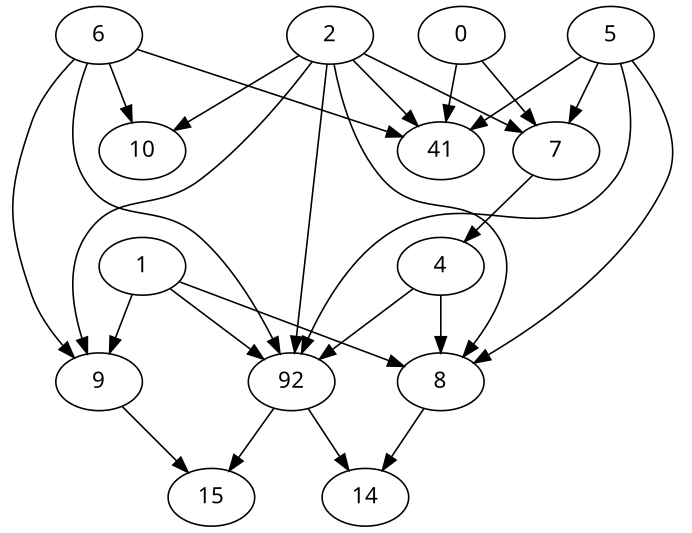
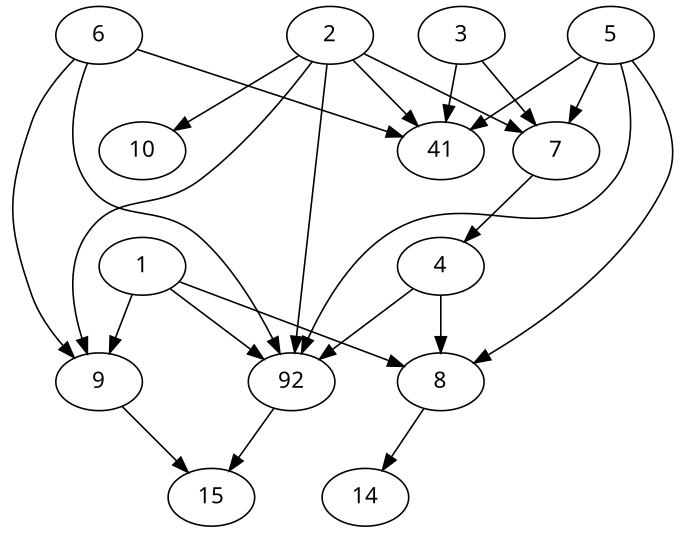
(462, 35) -> (462, 35)
(118, 85) -> none
(437, 205) -> none
(324, 433) -> none
